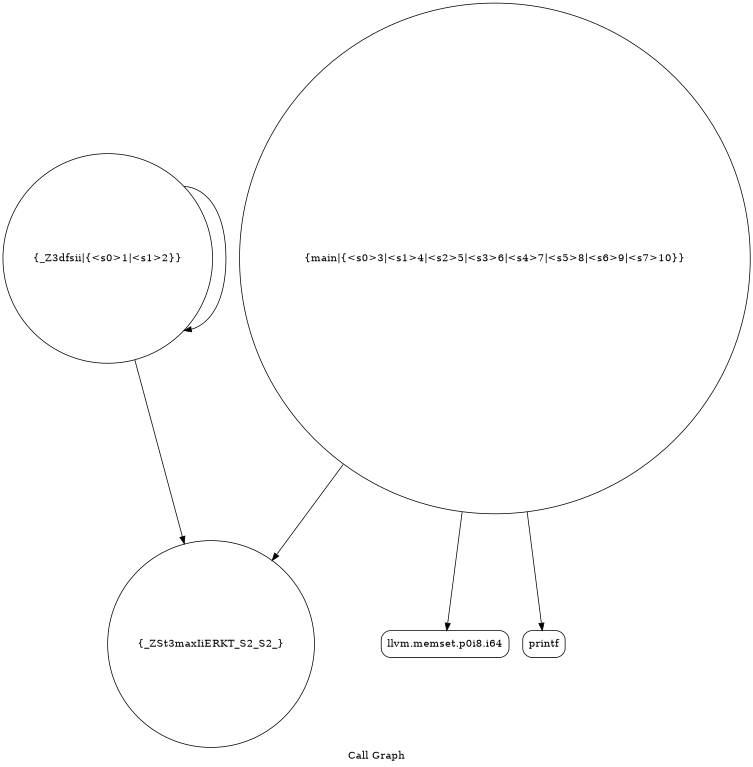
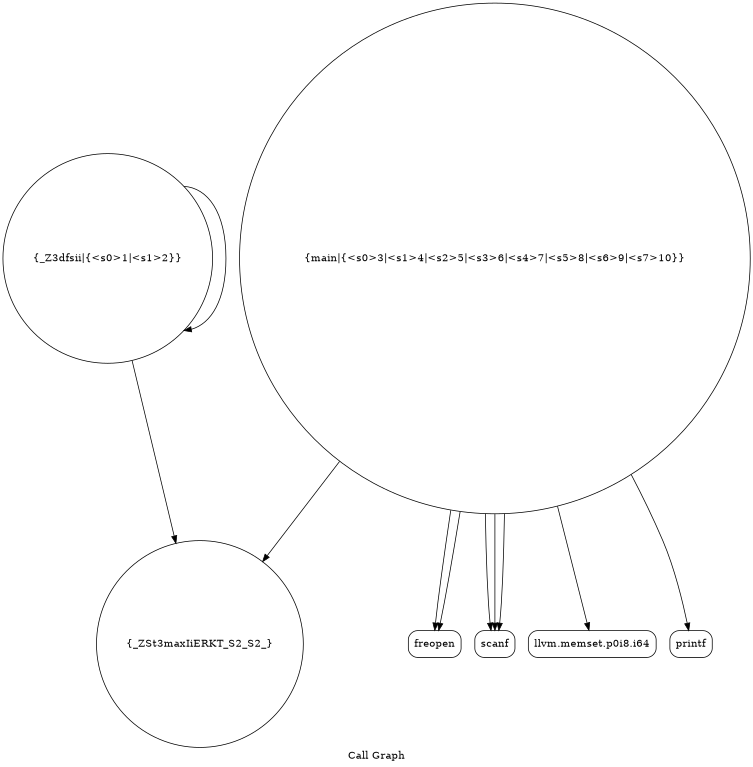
none -> (435, 644)
none -> (495, 644)
